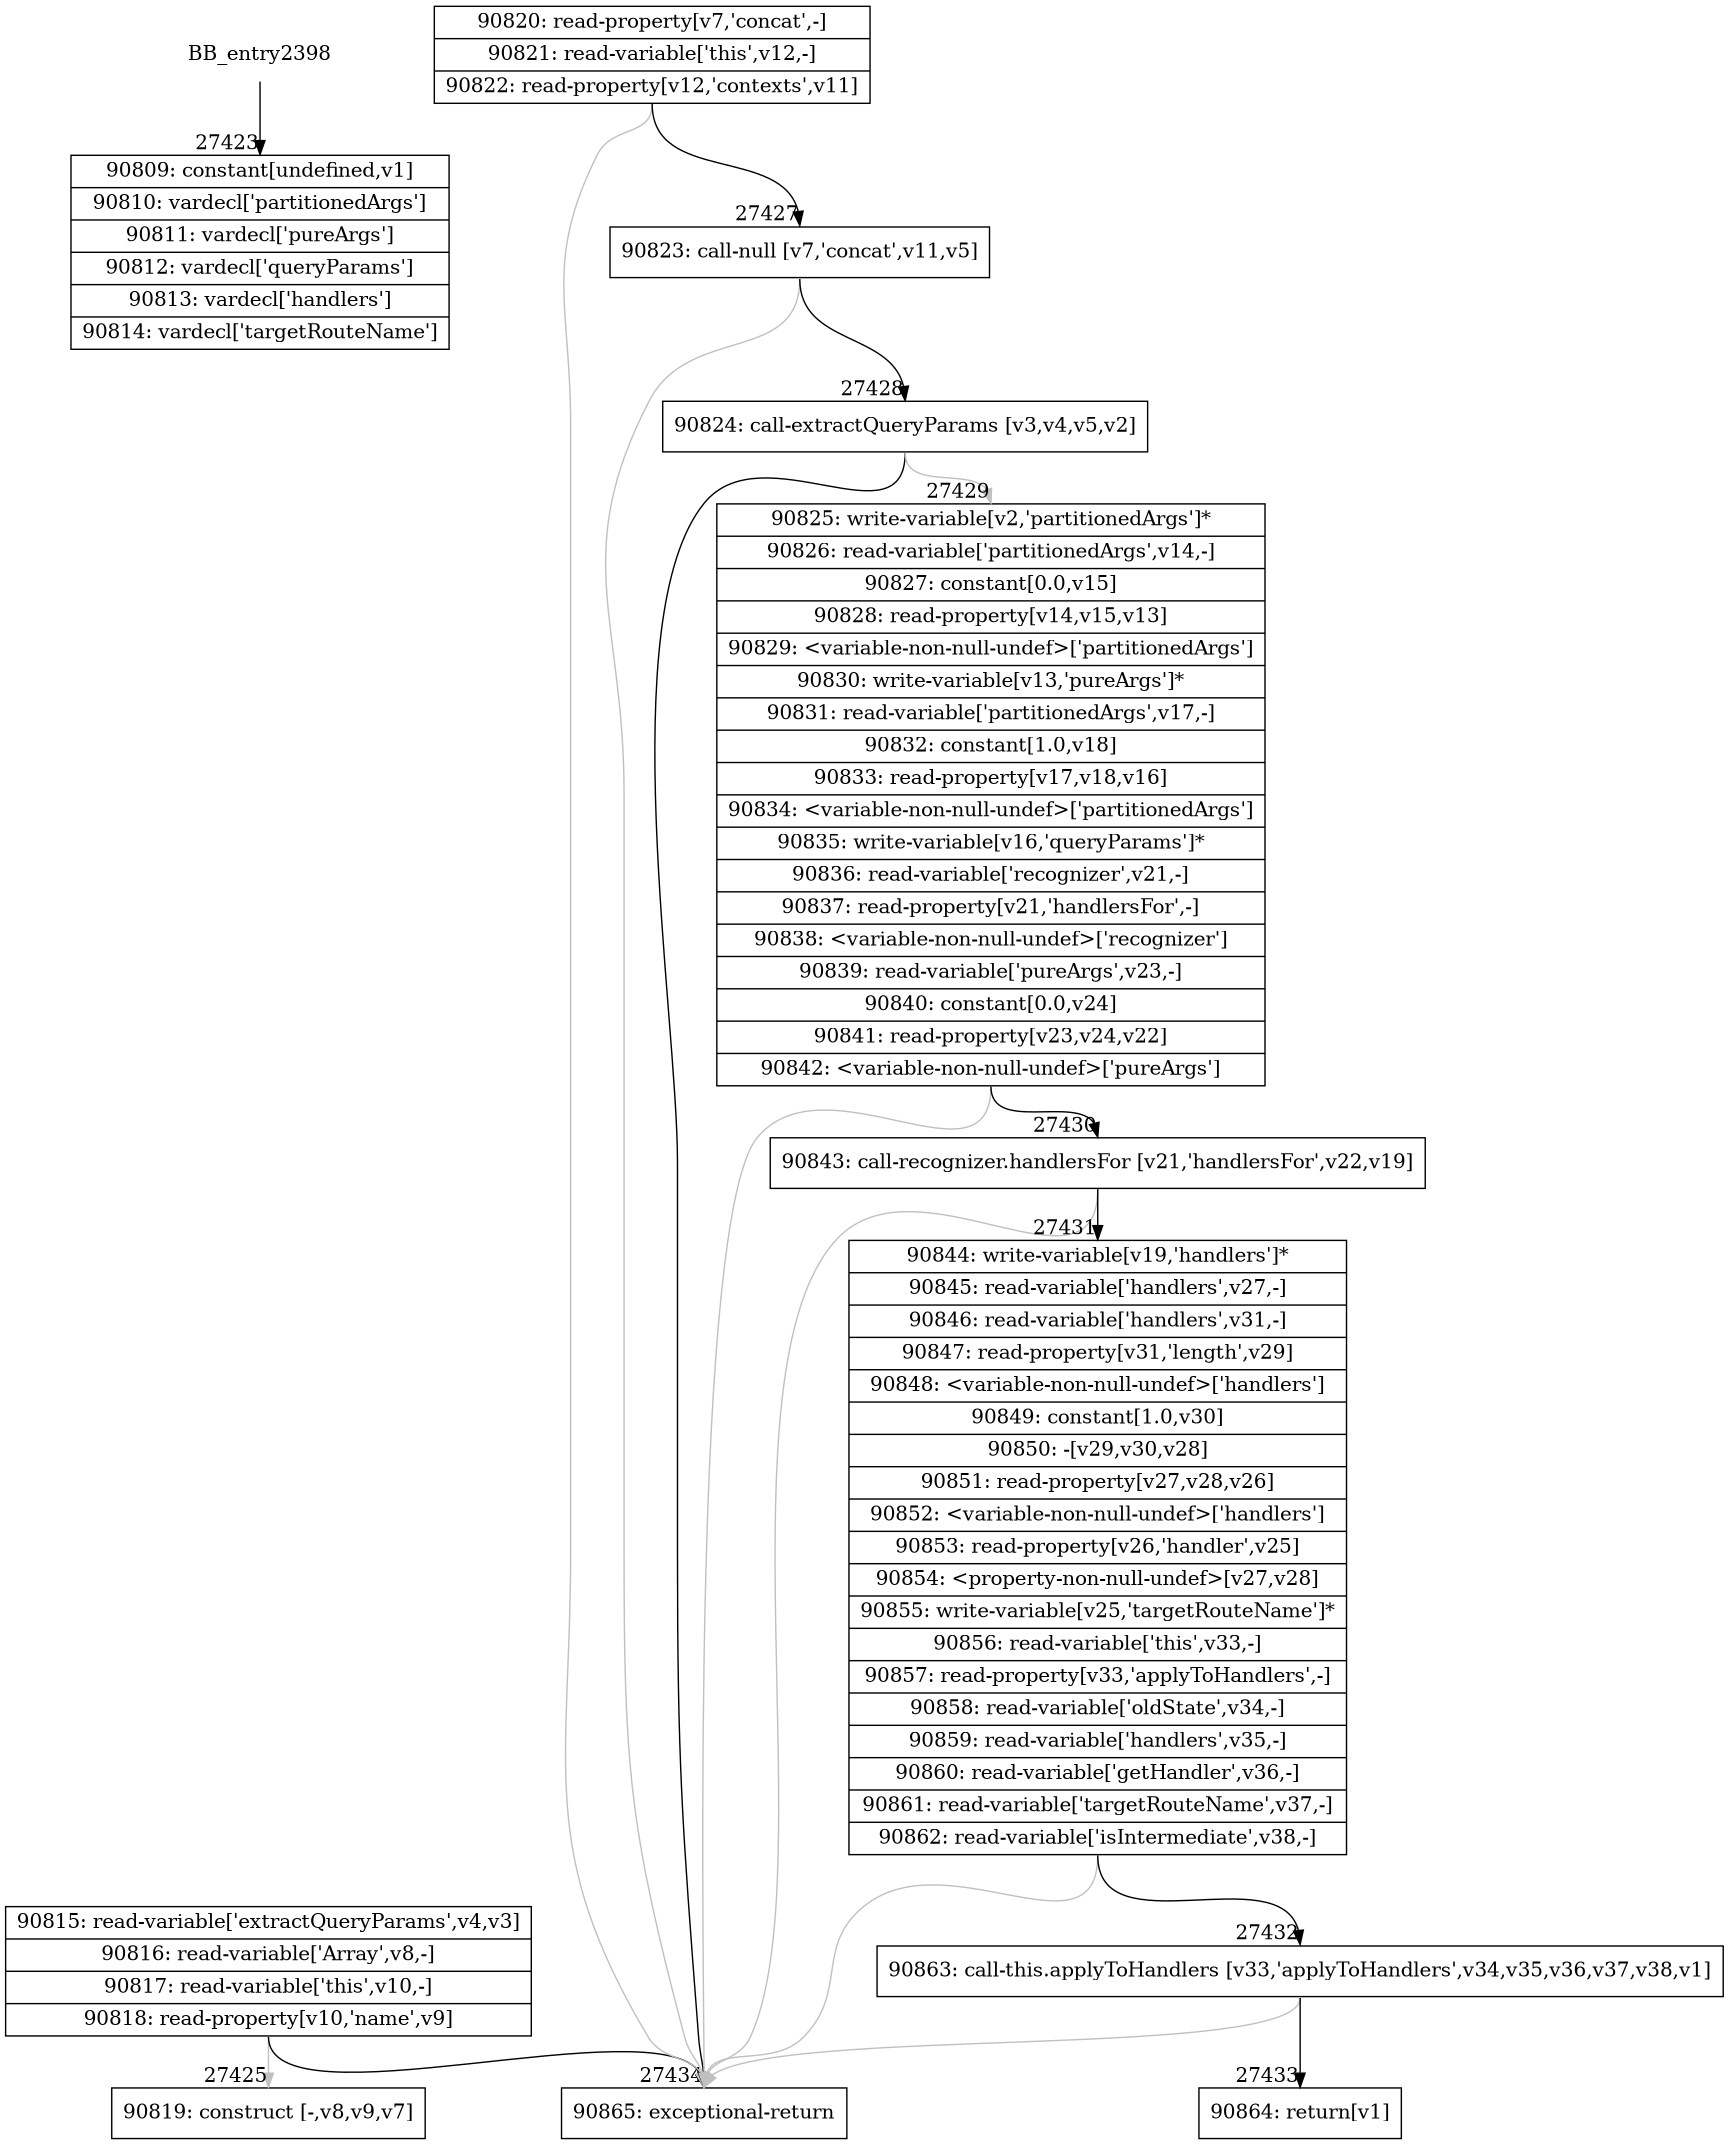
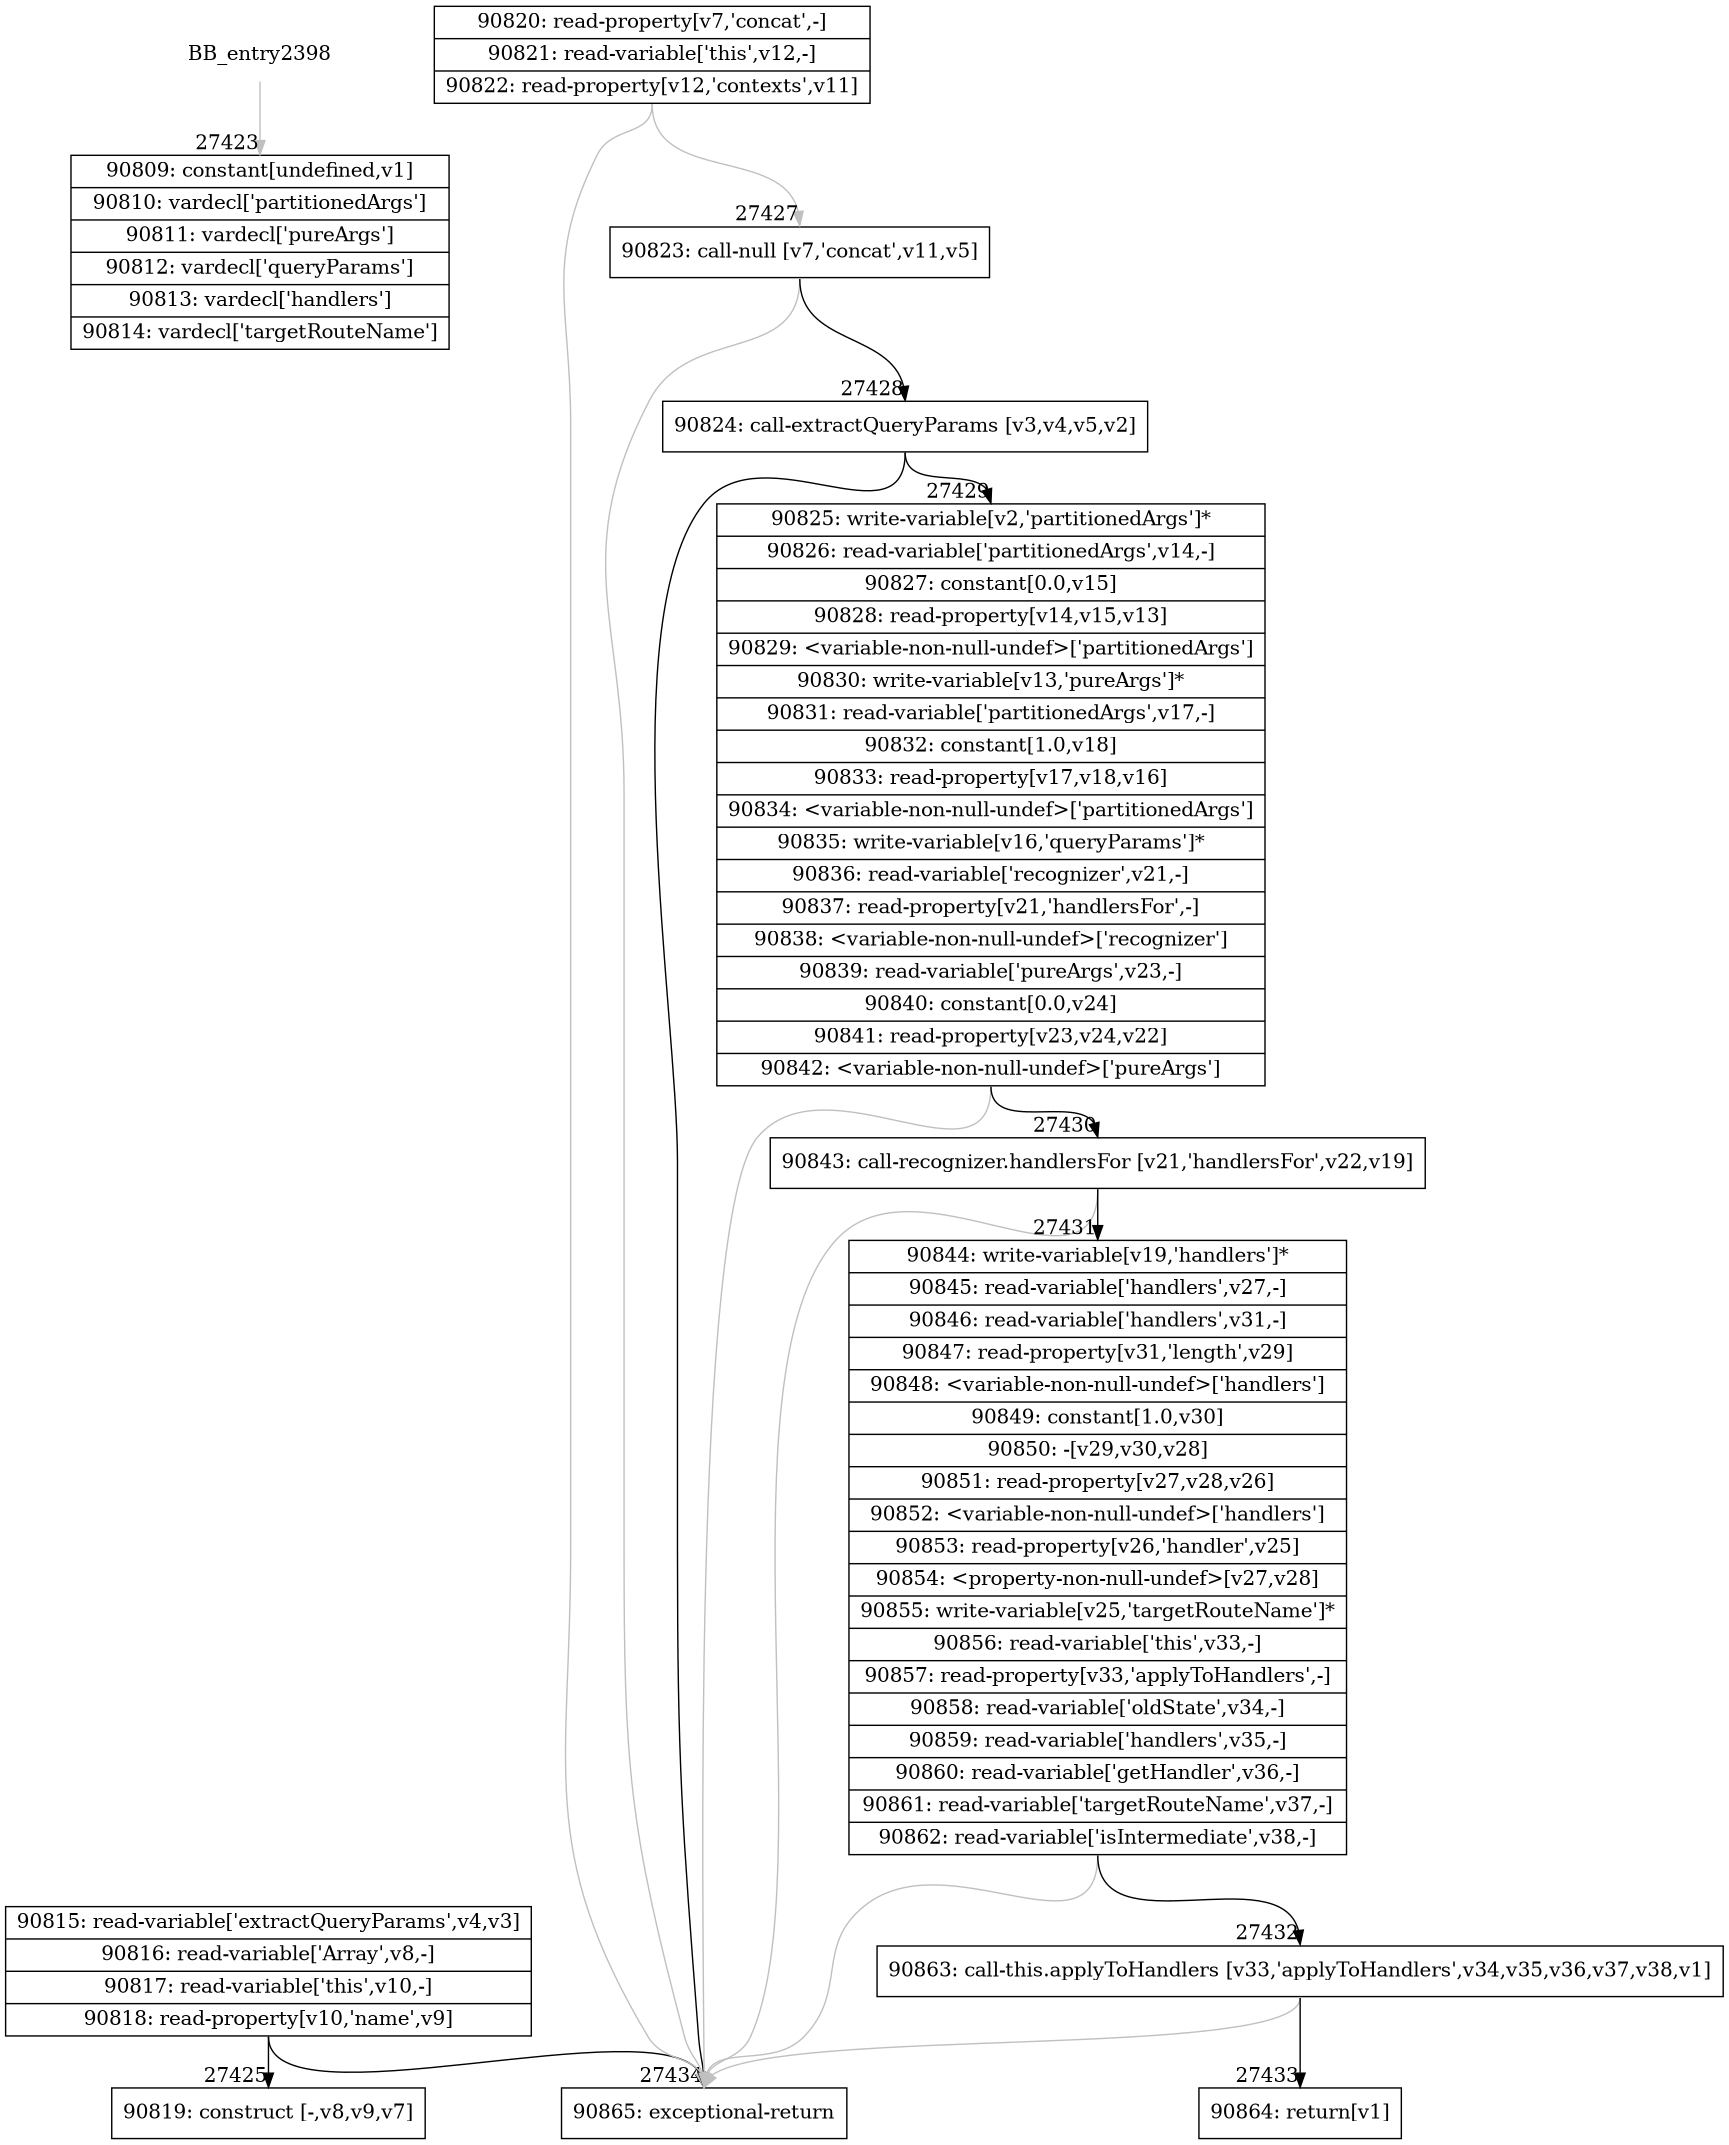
(260, 111) -> (260, 111)
(719, 163) -> (719, 163)
(941, 477) -> (941, 477)
(268, 2055) -> (268, 2055)
